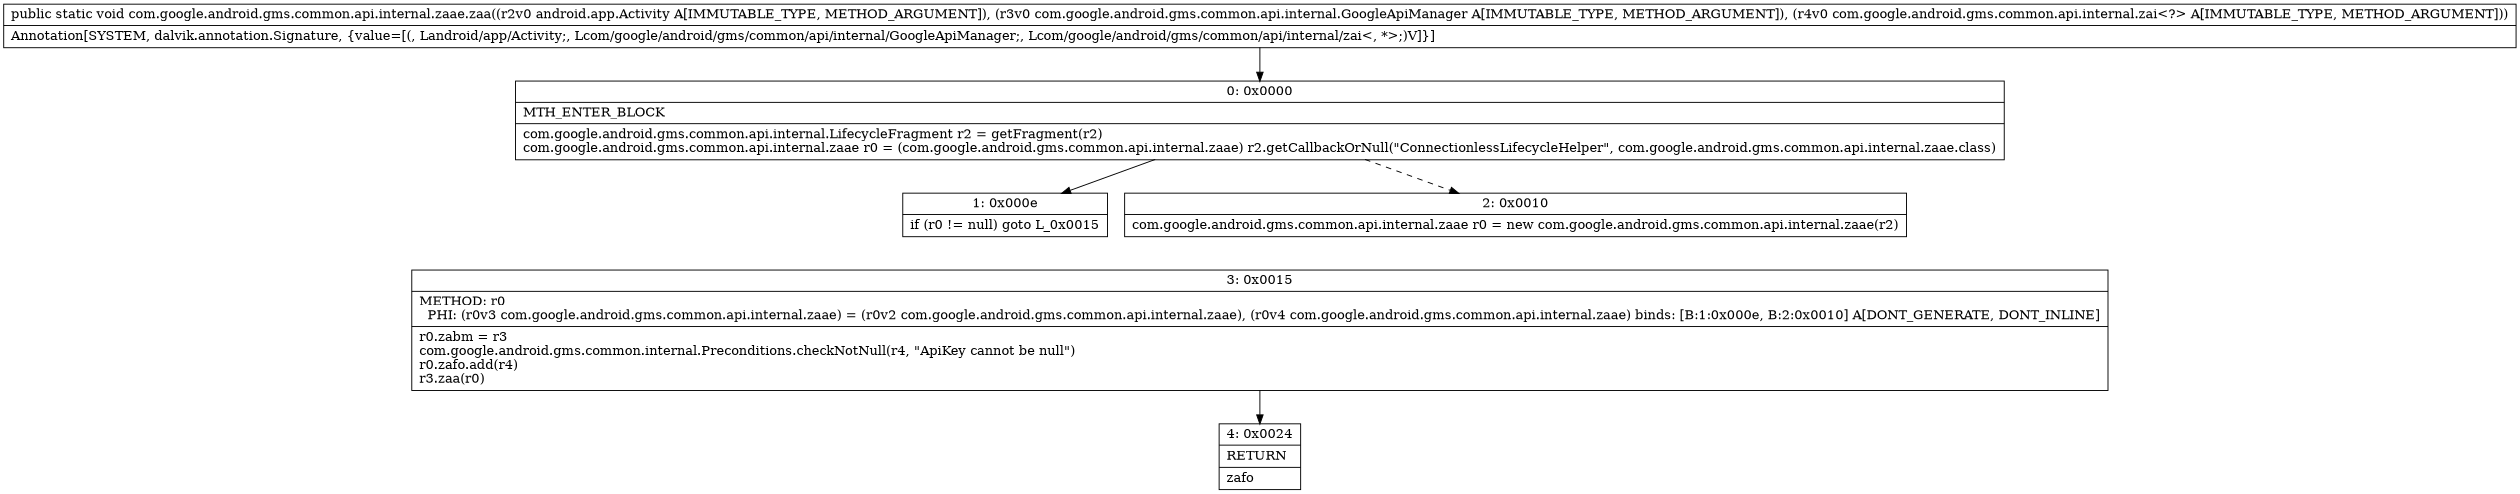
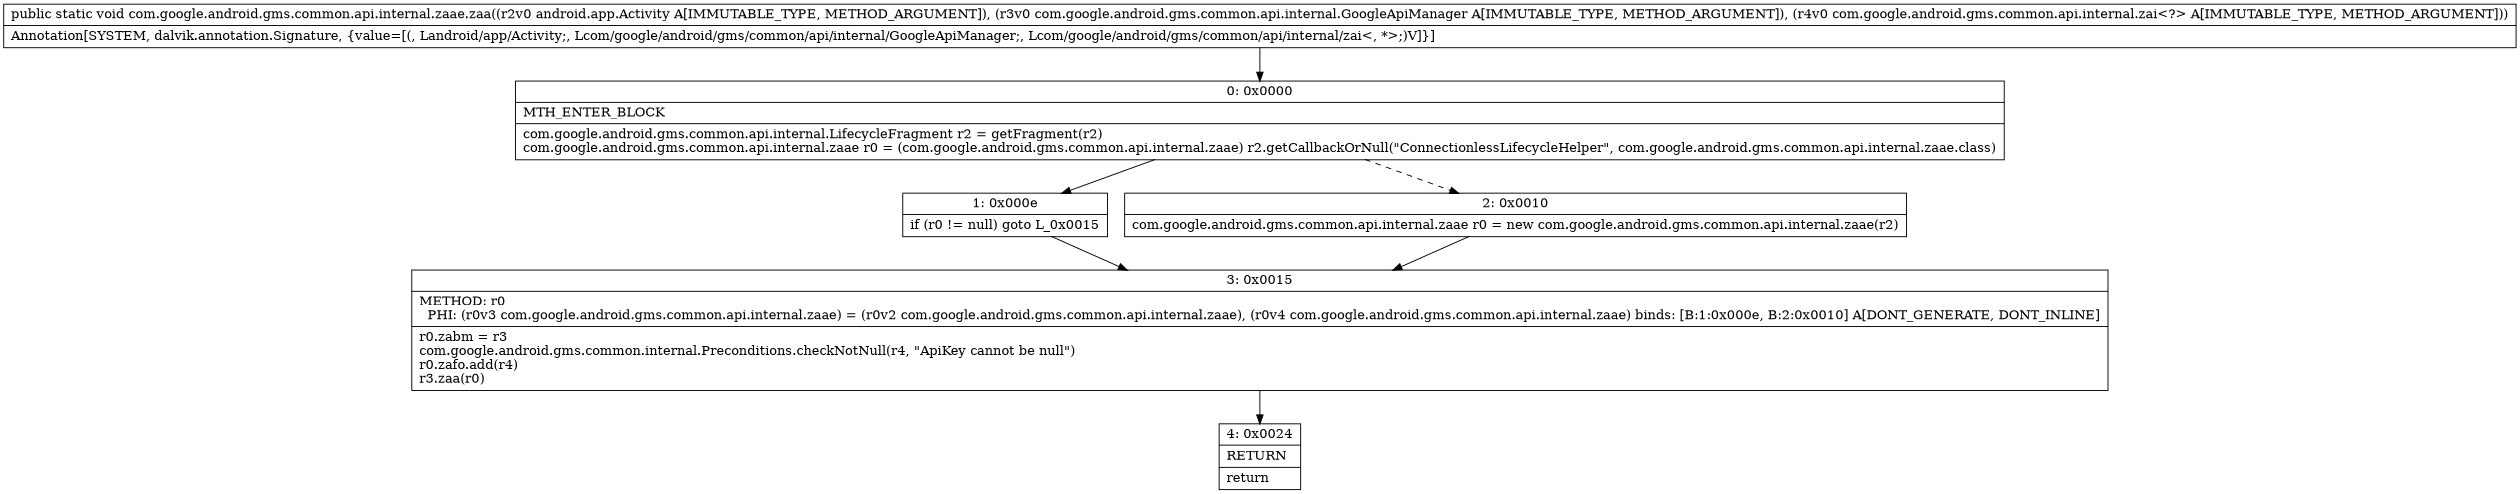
none -> (1085, 251)
none -> (1435, 251)
(1240, 478) -> (1248, 478)
